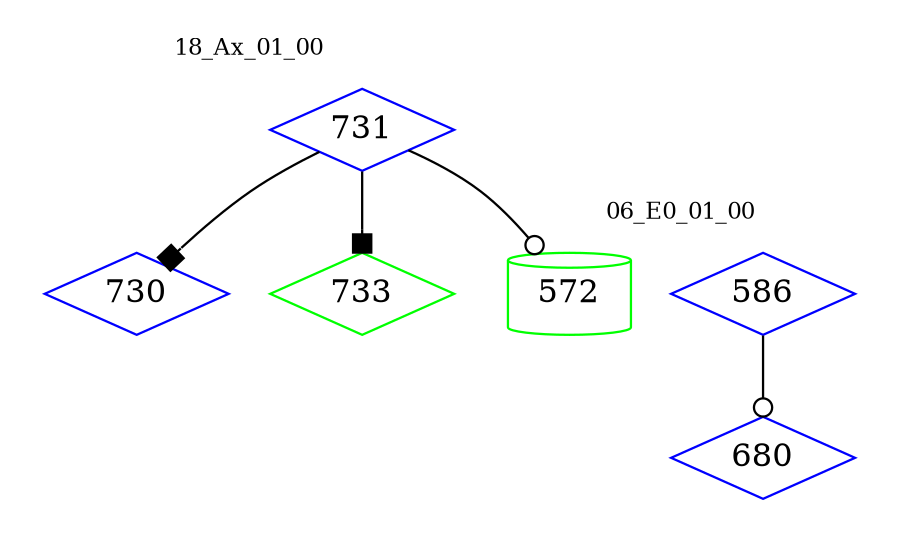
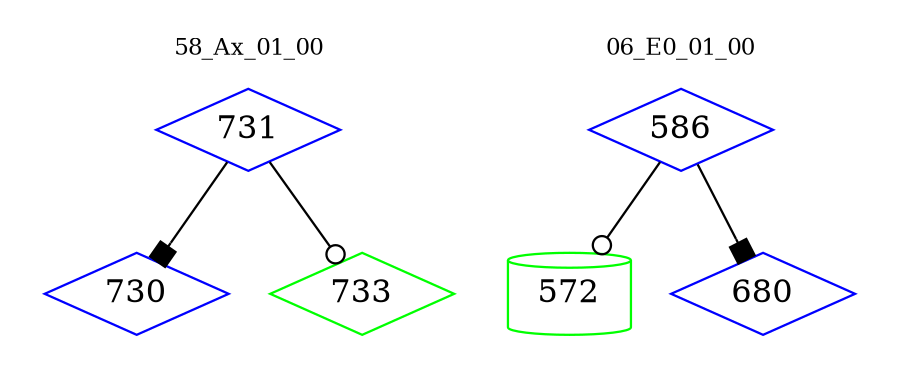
(249, 49) -> (249, 49)
(455, 174) -> (634, 200)
(362, 201) -> (300, 204)
(763, 367) -> (717, 202)
